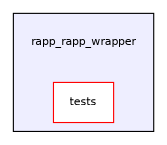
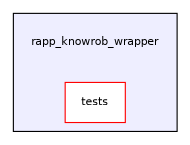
(84, 42) -> (95, 42)
